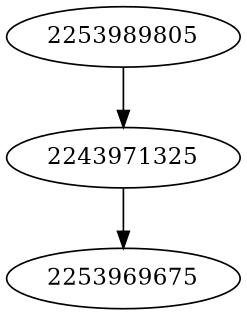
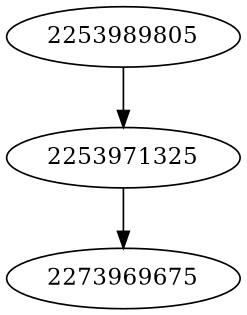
(123, 158) -> (123, 158)
(123, 279) -> (123, 279)
